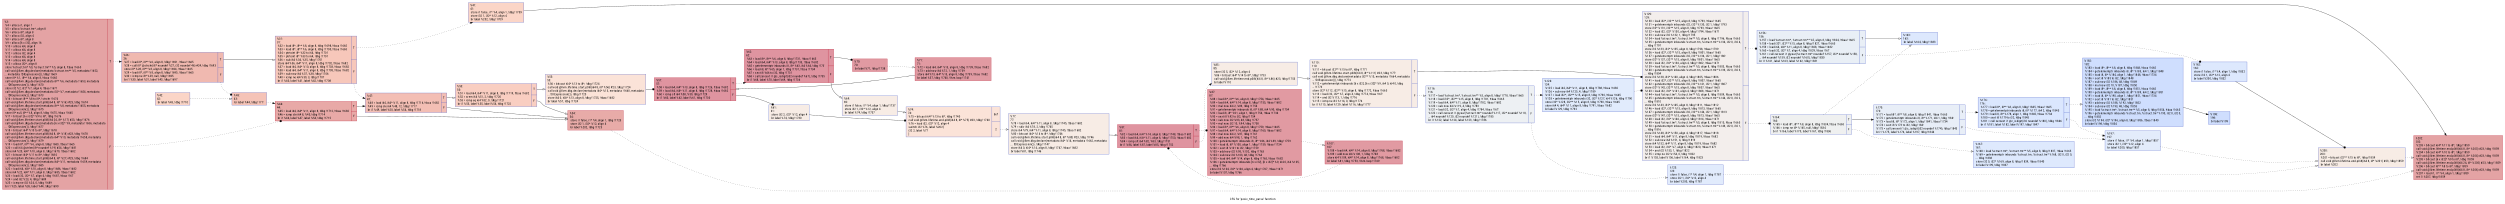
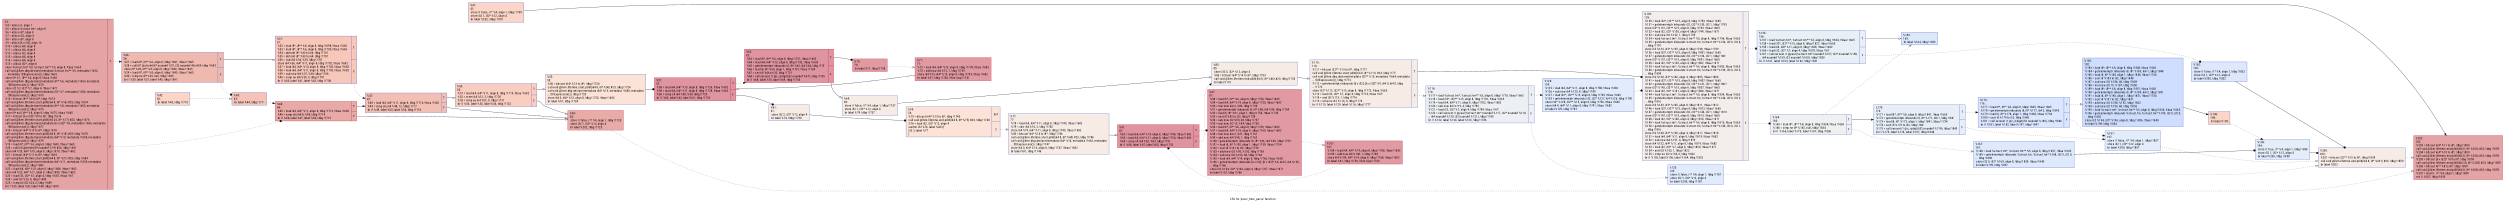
(415, 40) -> none
(31, 99) -> (30, 99)
(901, 112) -> (1053, 90)
(2219, 118) -> (2219, 118)
none -> (2283, 149)
